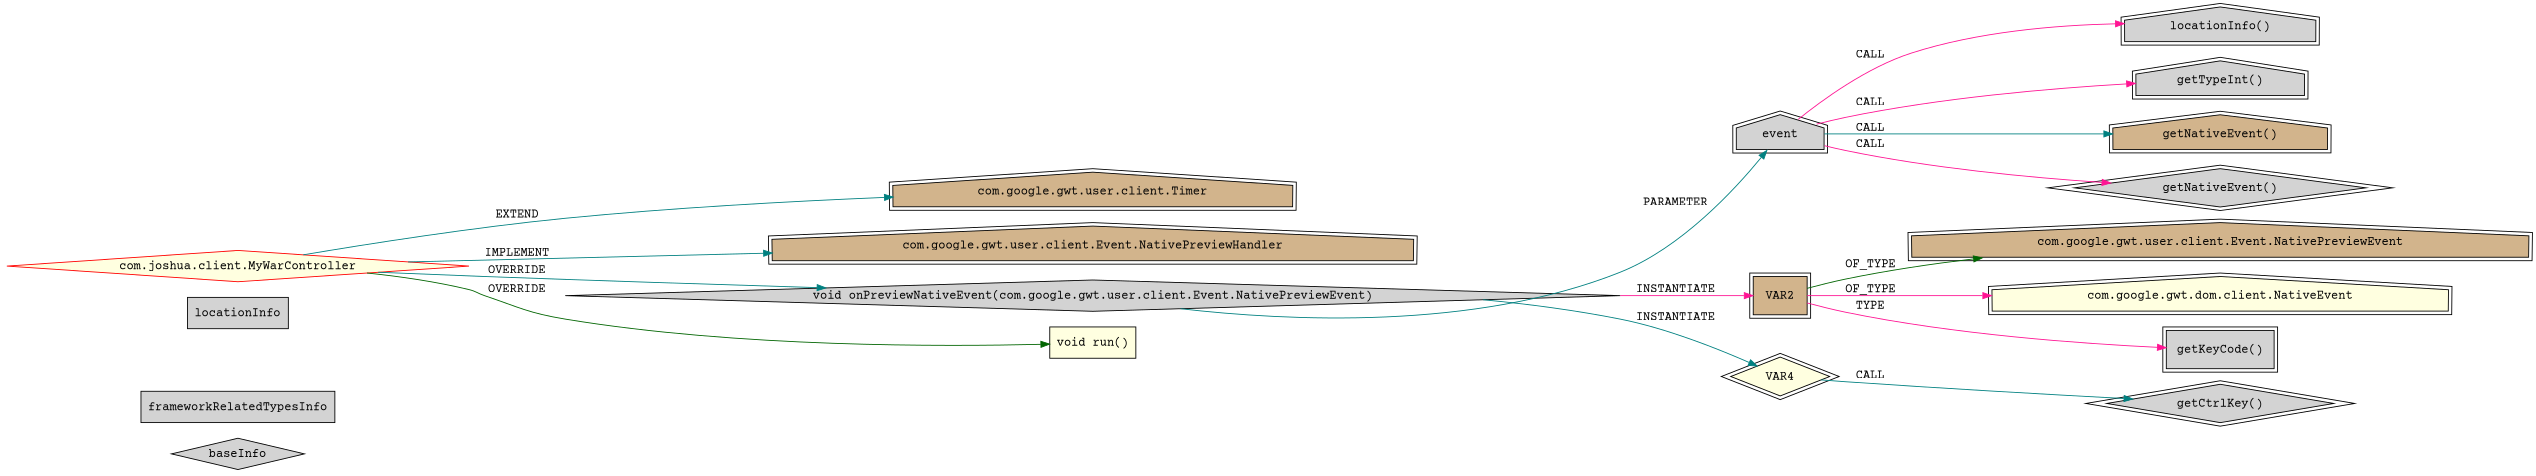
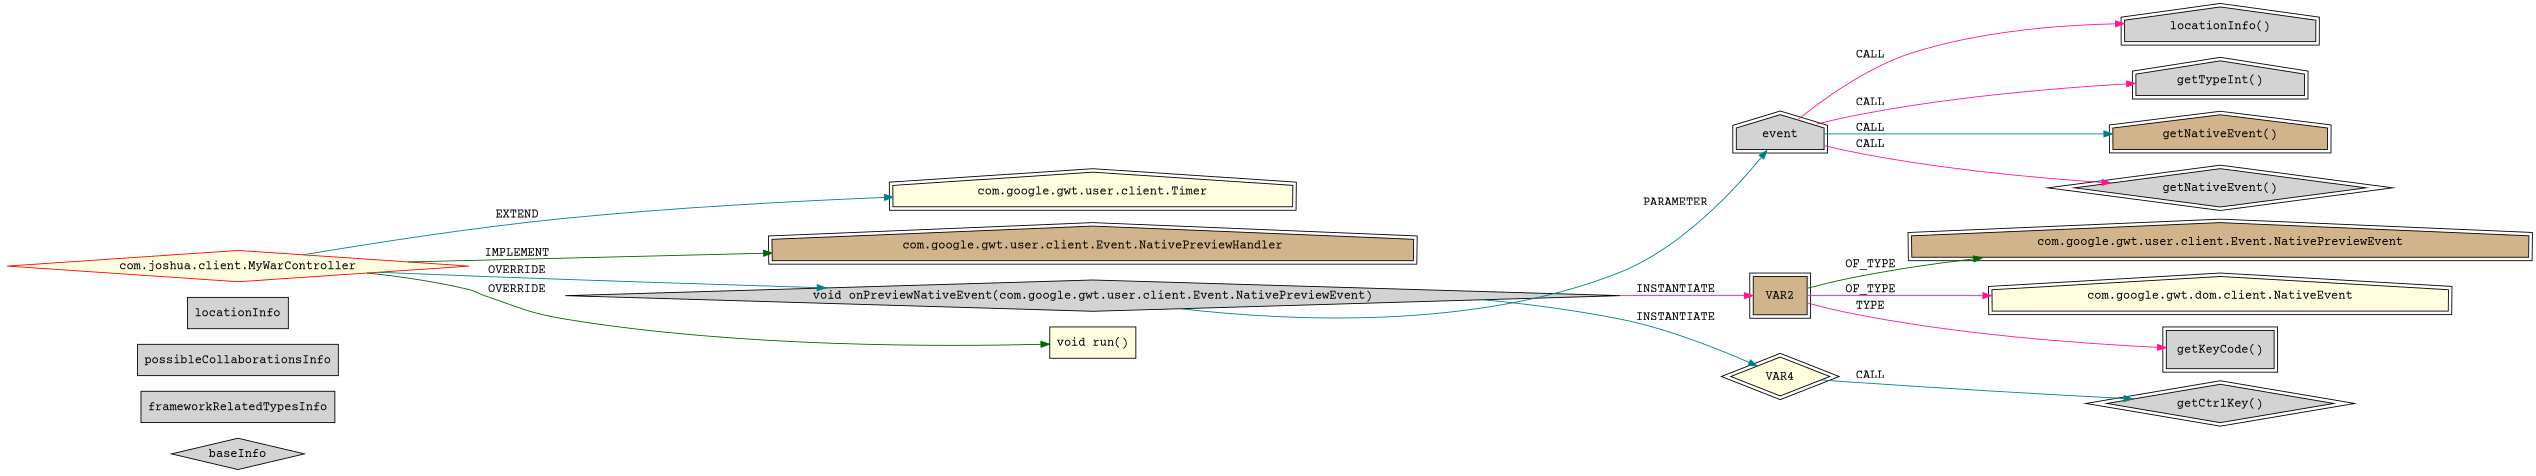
(1093, 191) -> (1093, 191)
(586, 258) -> (586, 258)
none -> (238, 360)
